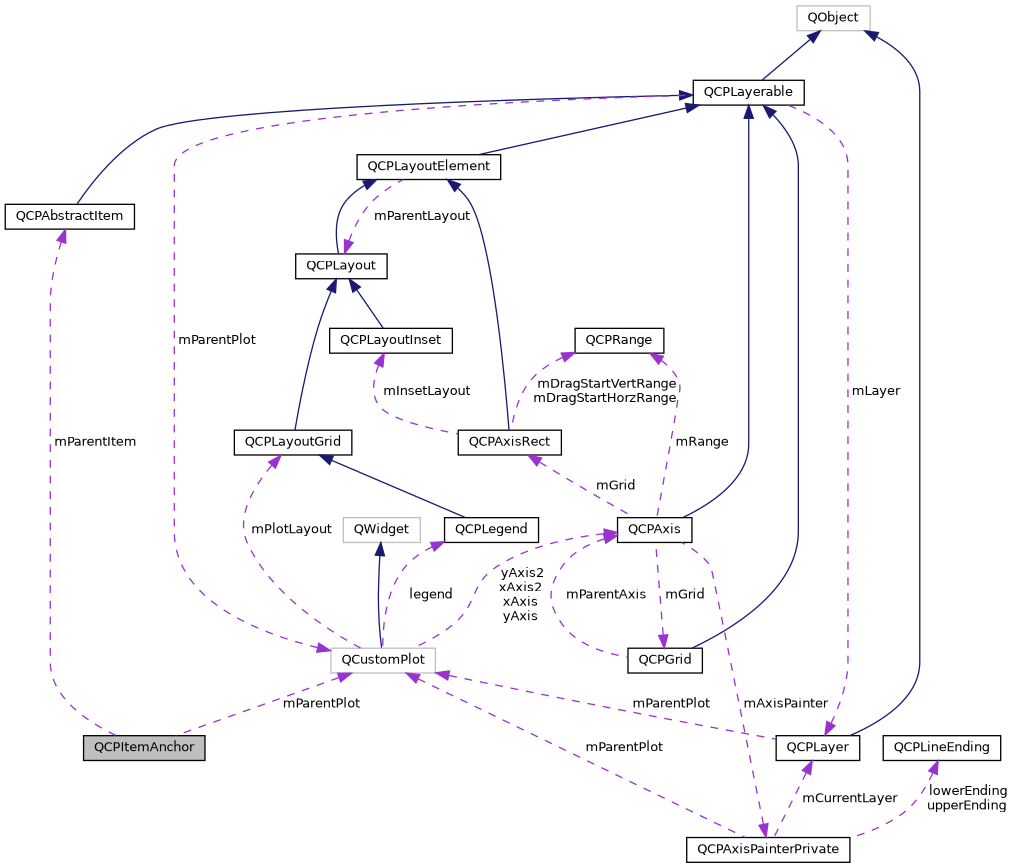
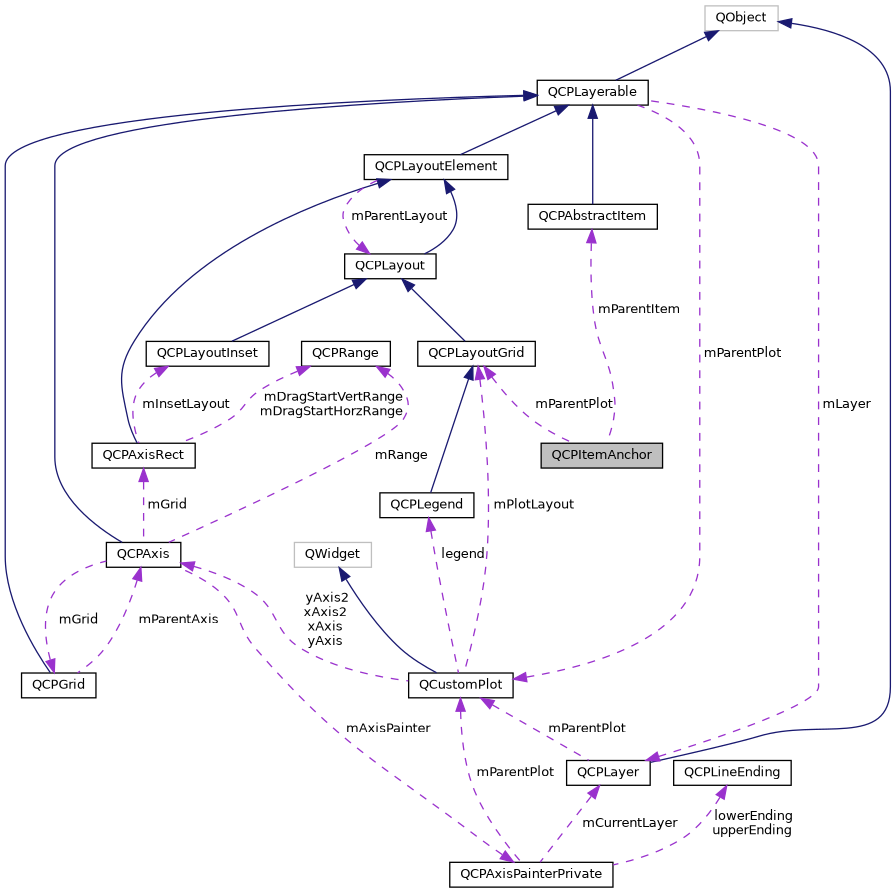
(383, 661) -> (461, 685)
(257, 707) -> (528, 416)
